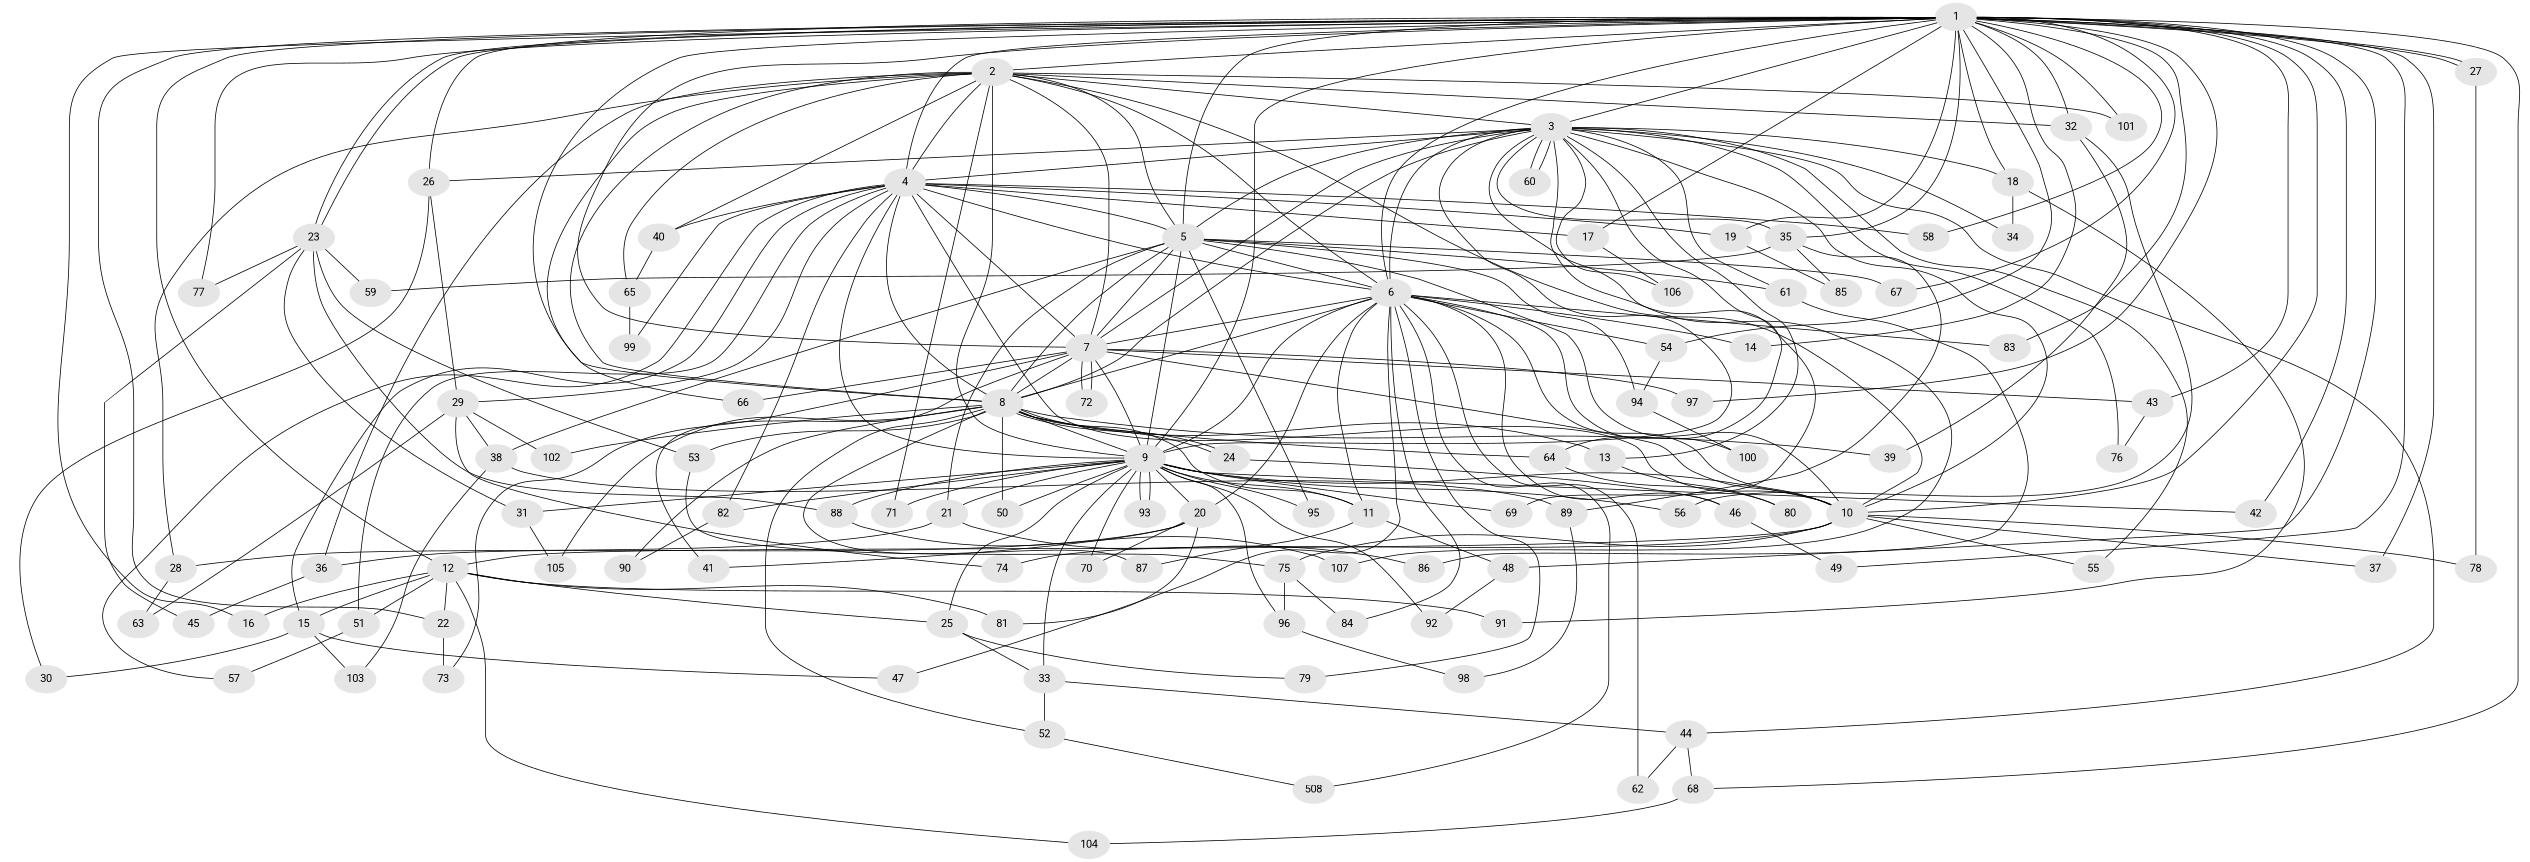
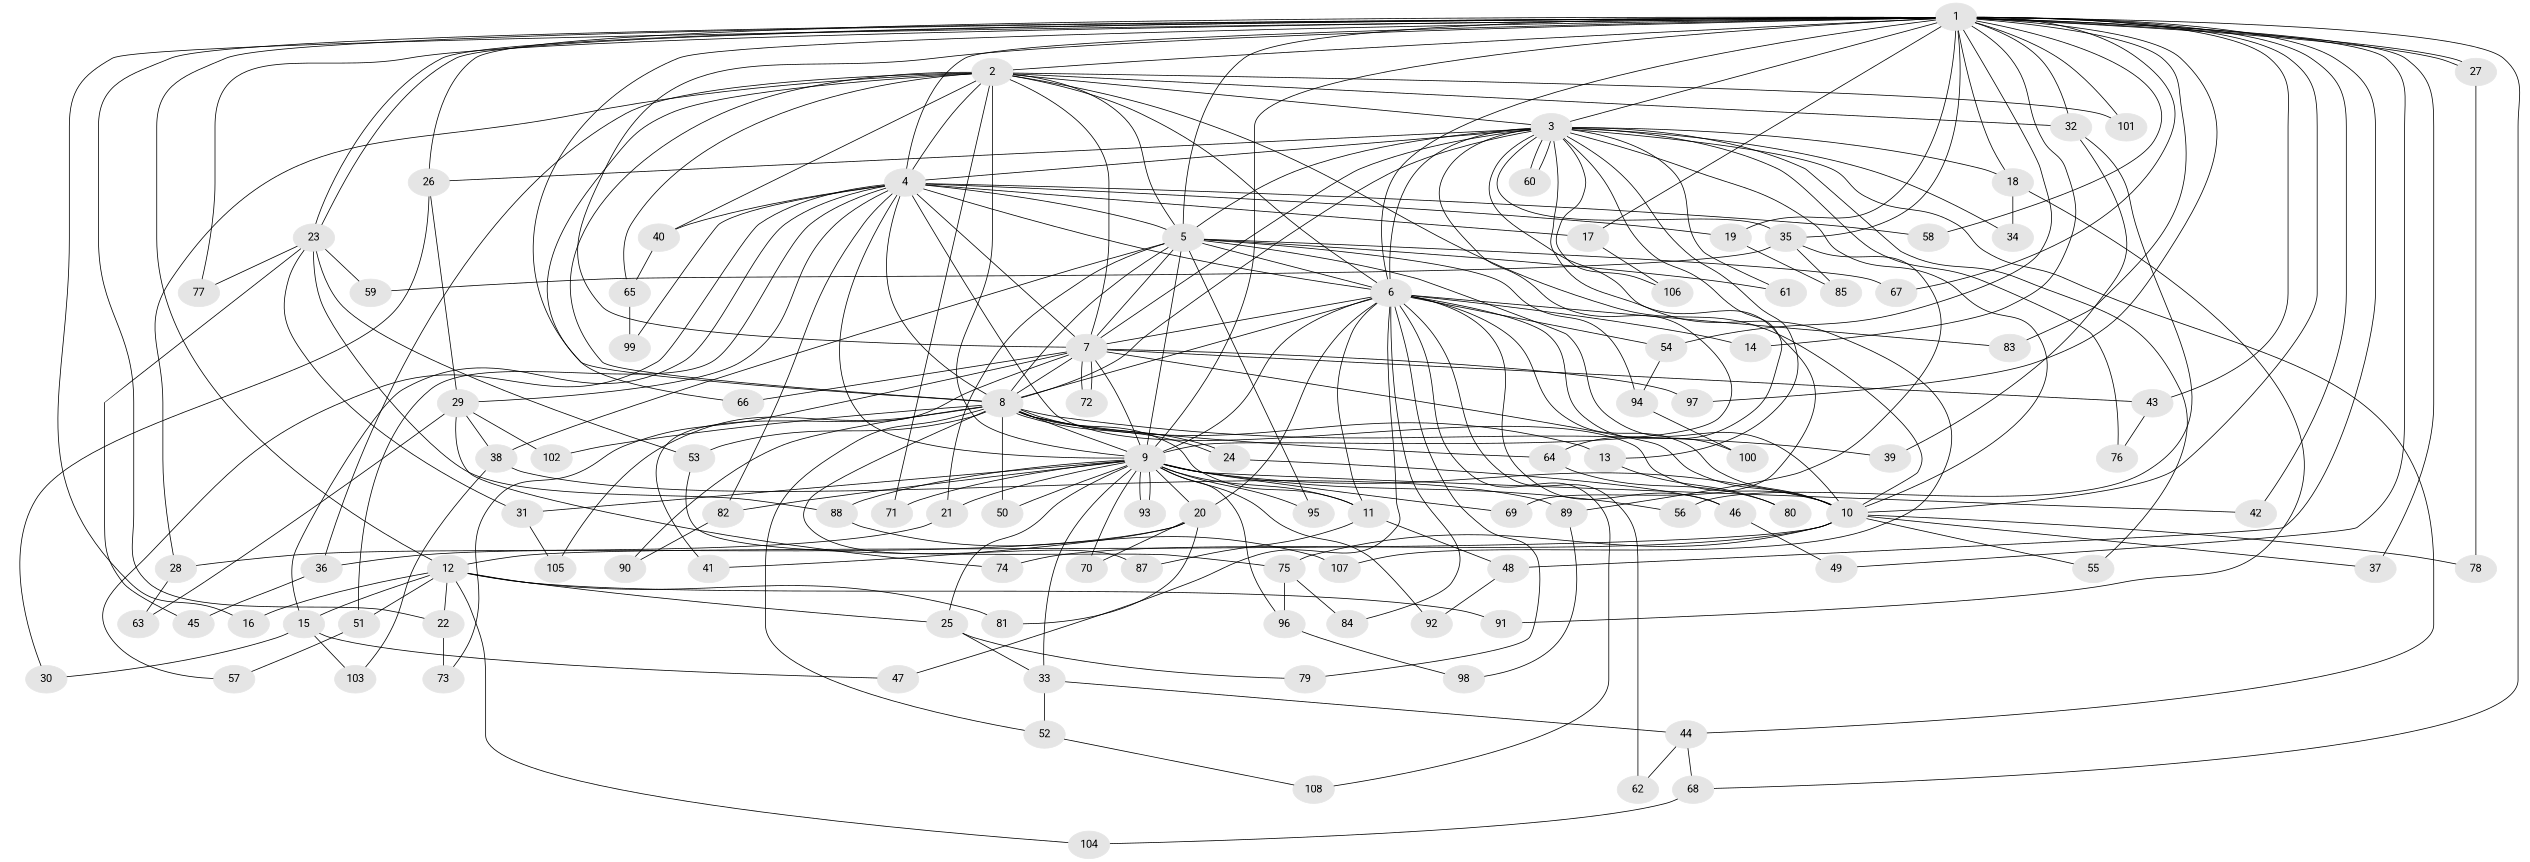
(1424, 569) -> none
(1314, 790) -> (1314, 790)
